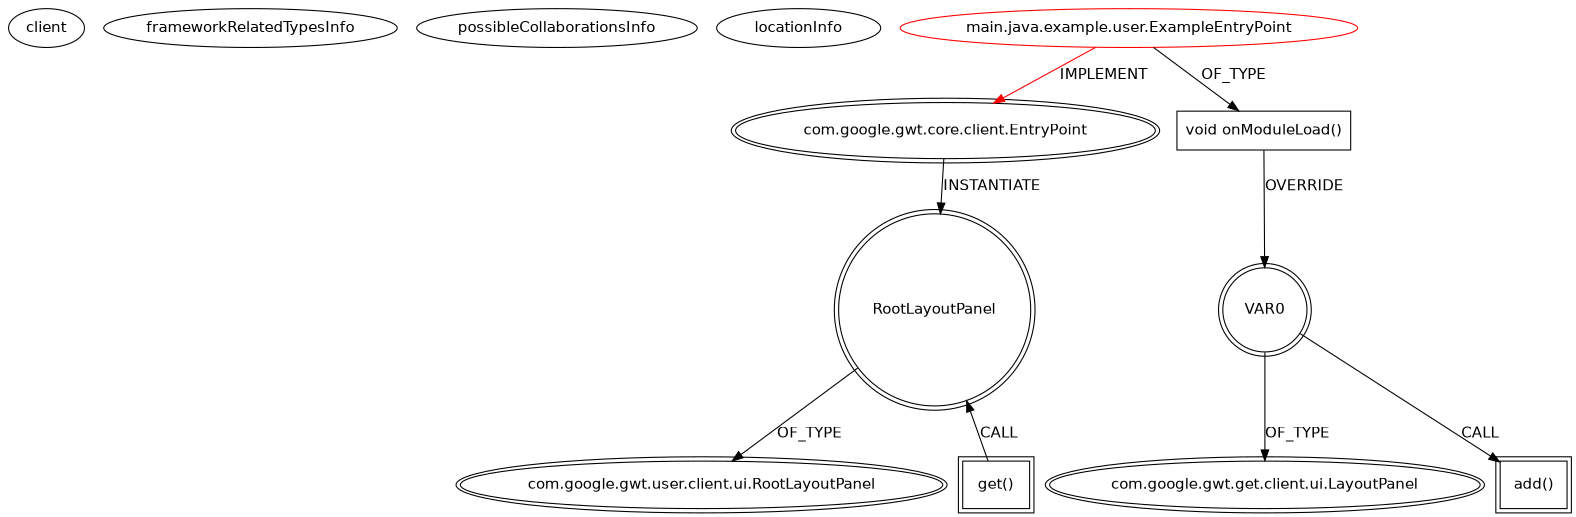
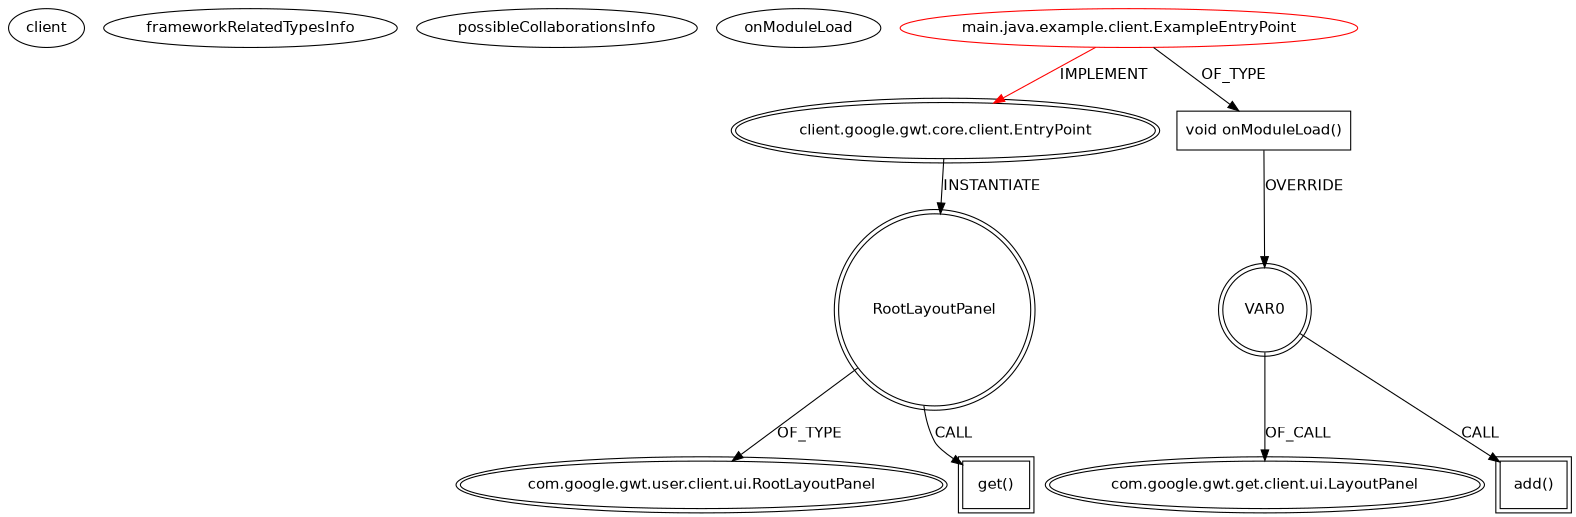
(799, 28) -> (799, 28)
(1129, 28) -> (1129, 28)
(945, 131) -> (945, 131)
(1298, 434) -> (1298, 434)
(979, 436) -> (932, 436)
